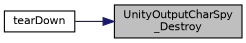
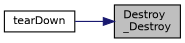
(178, 21) -> (147, 21)
